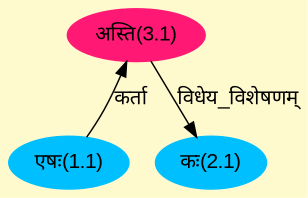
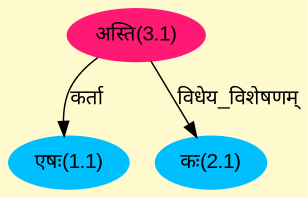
(105, 107) -> (72, 85)
